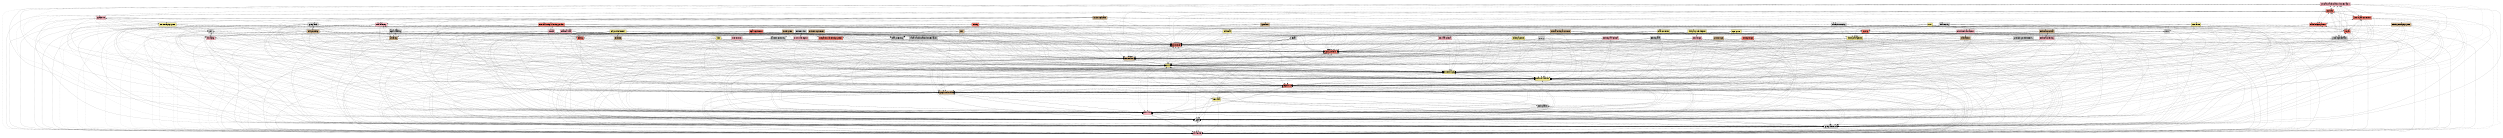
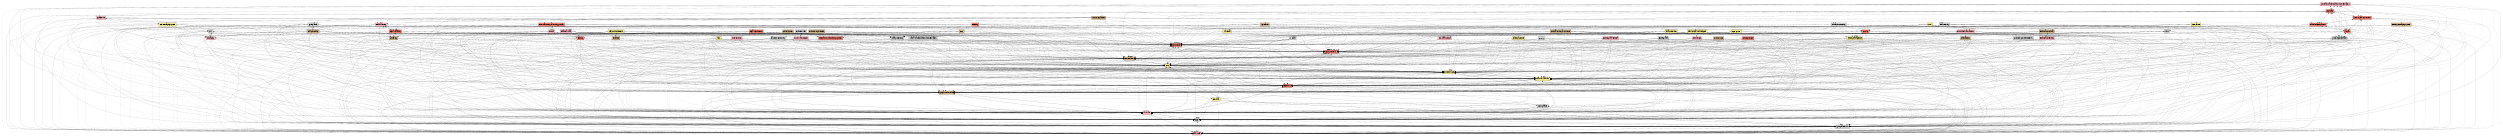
(395, 31) -> (395, 31)
(1697, 31) -> (1697, 31)
